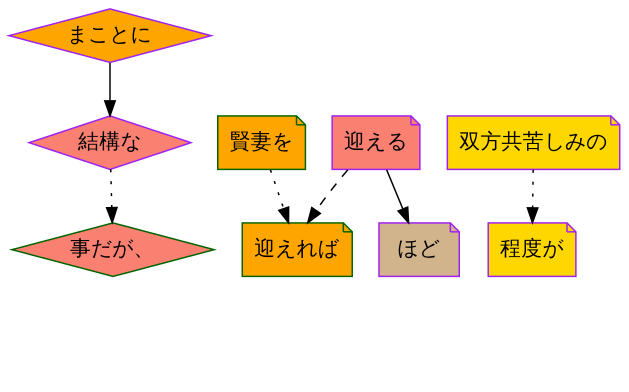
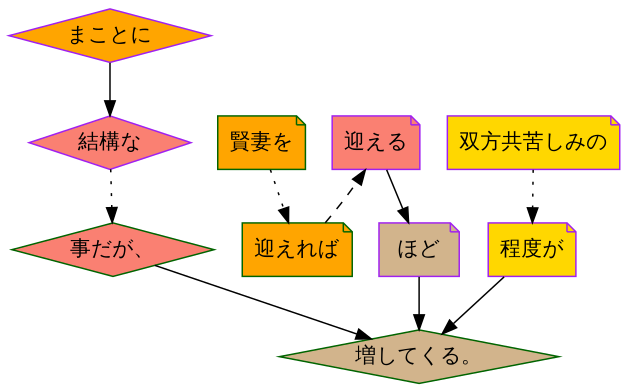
(332, 190) -> (342, 203)
none -> (419, 357)
